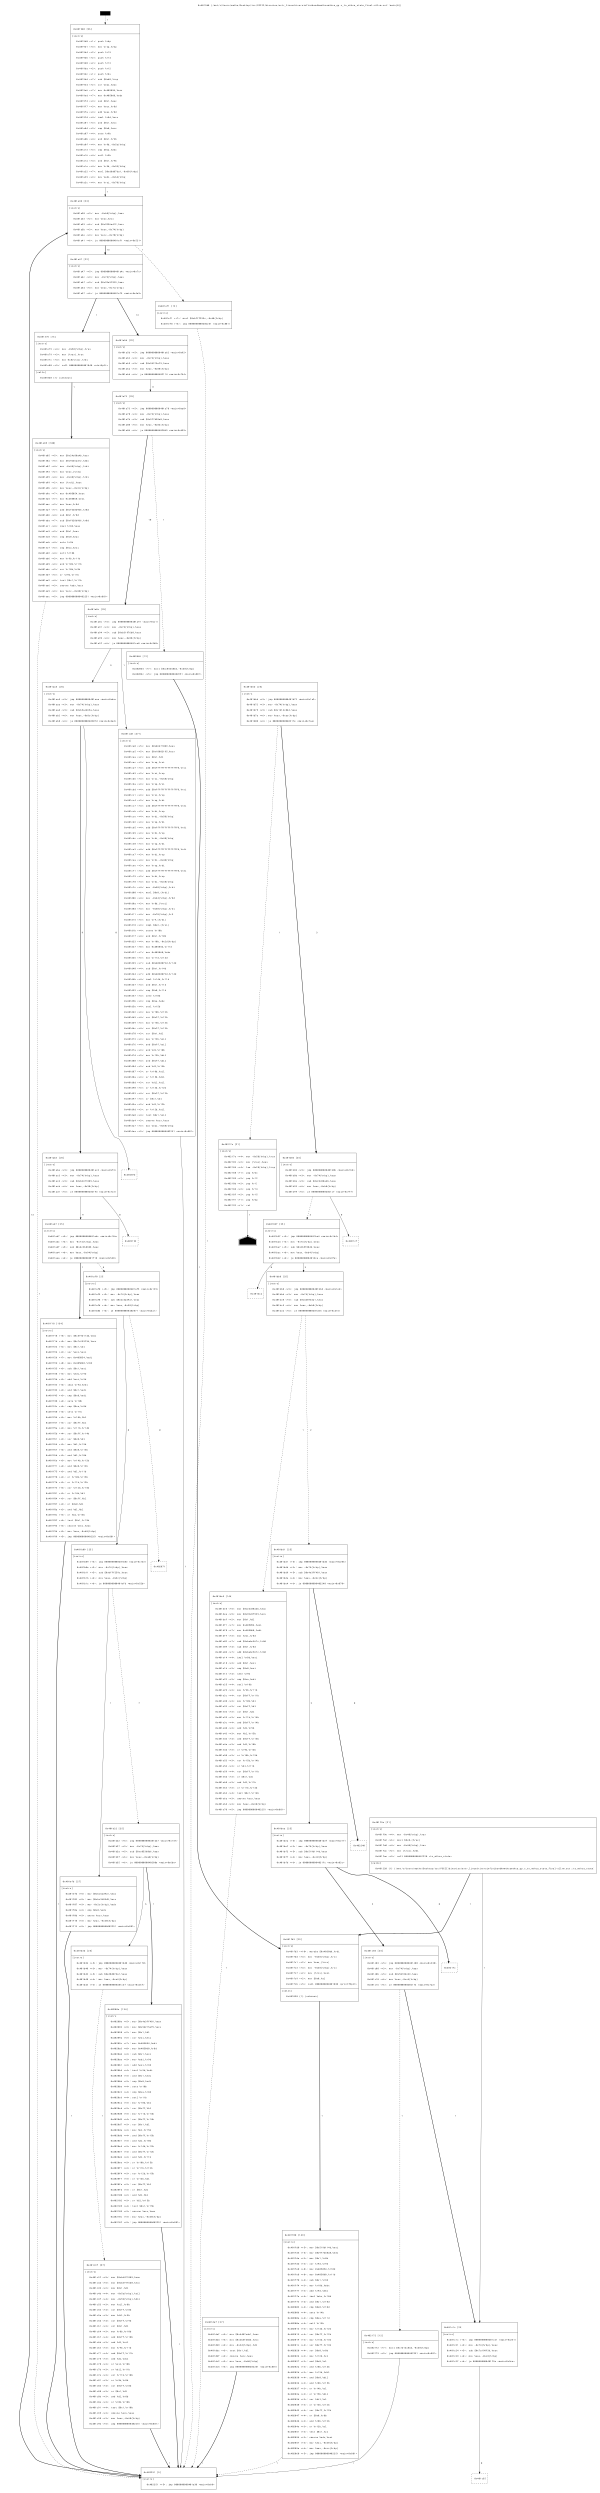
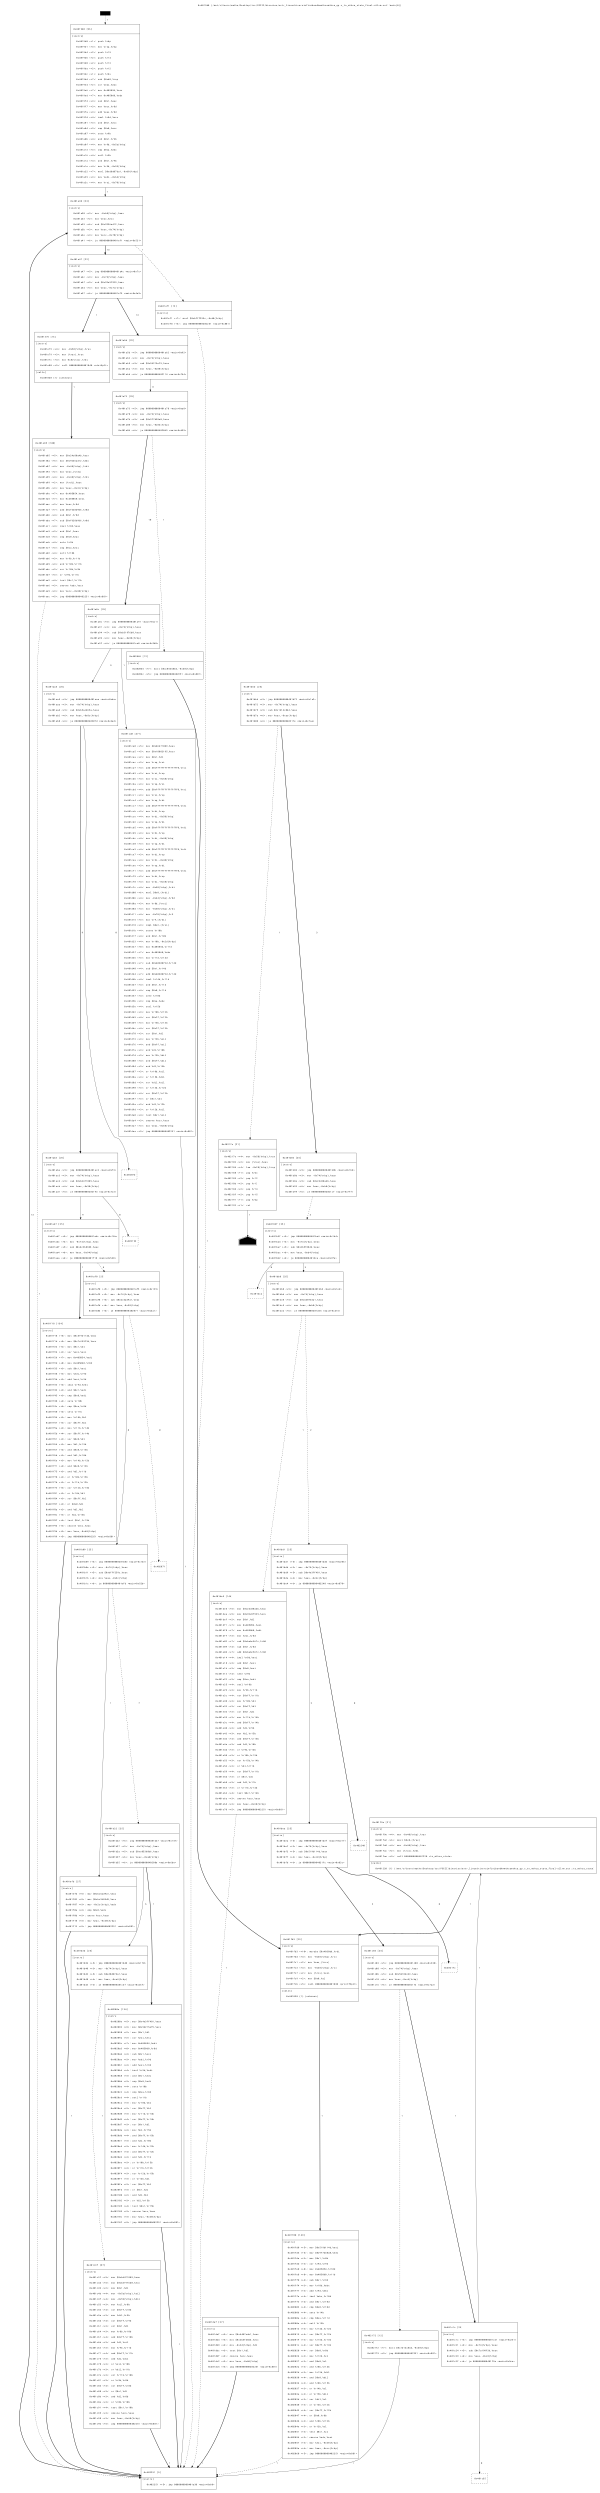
(351, 1241) -> none
(481, 2097) -> (475, 2099)
